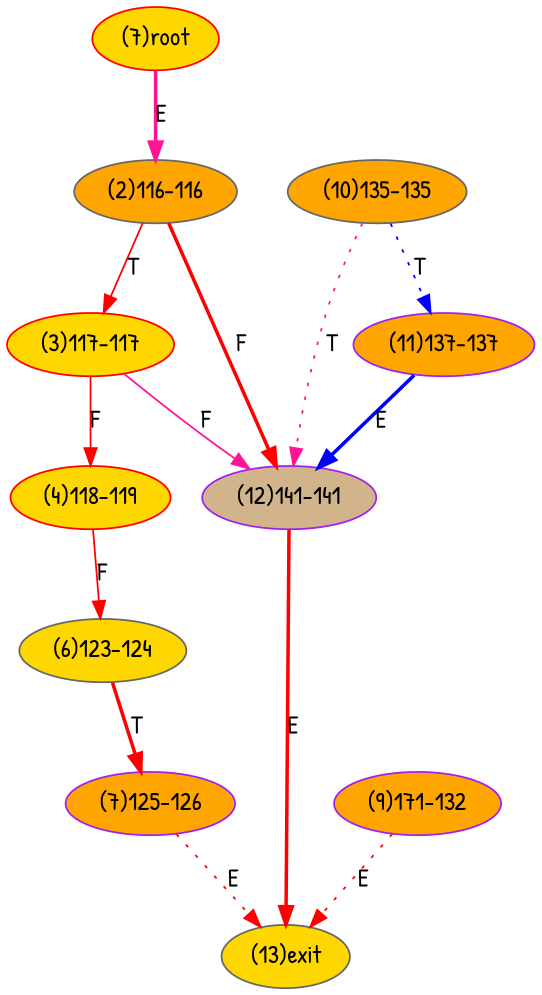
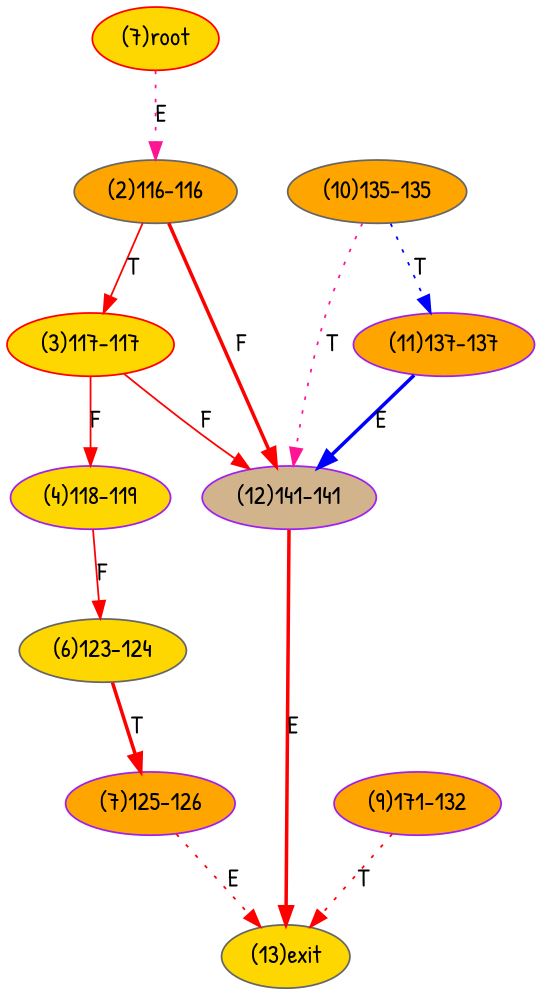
(156, 106) -> (156, 106)
(179, 417) -> (179, 417)
(91, 498) -> (91, 498)
(364, 880) -> (364, 880)
